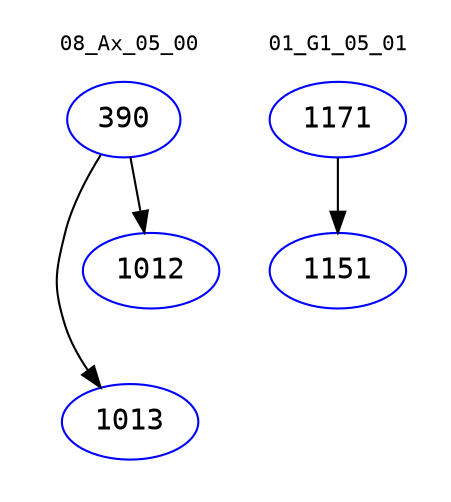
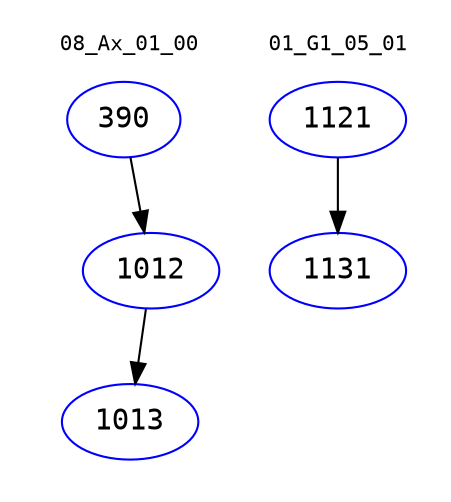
(130, 45) -> (130, 45)
(338, 120) -> (338, 120)
(59, 261) -> (142, 336)
(338, 271) -> (338, 271)
